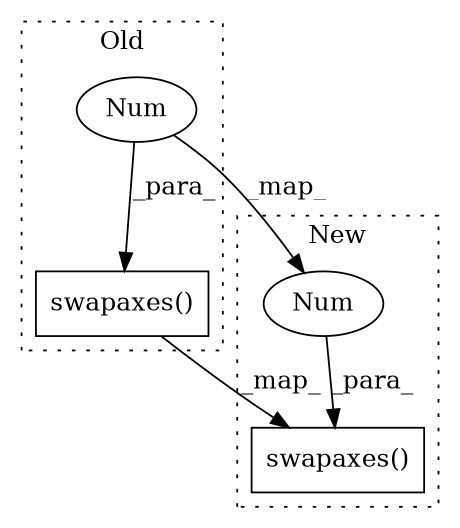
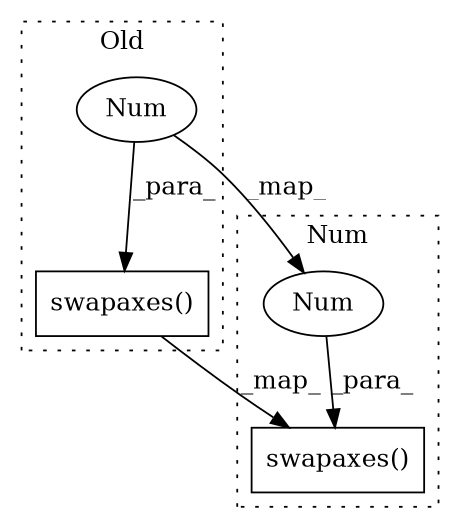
(338, 236) -> (338, 236)
